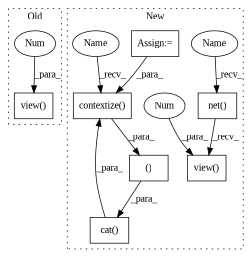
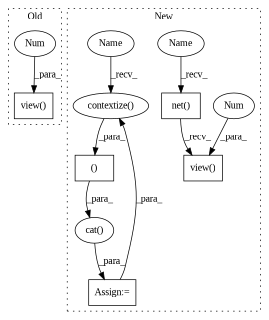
(102, 106) -> (111, 106)
(96, 172) -> (97, 258)
(109, 230) -> (94, 230)
